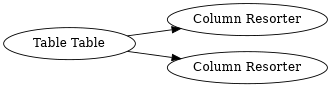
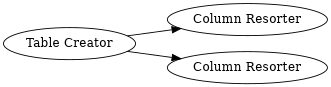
(70, 44) -> (70, 44)
